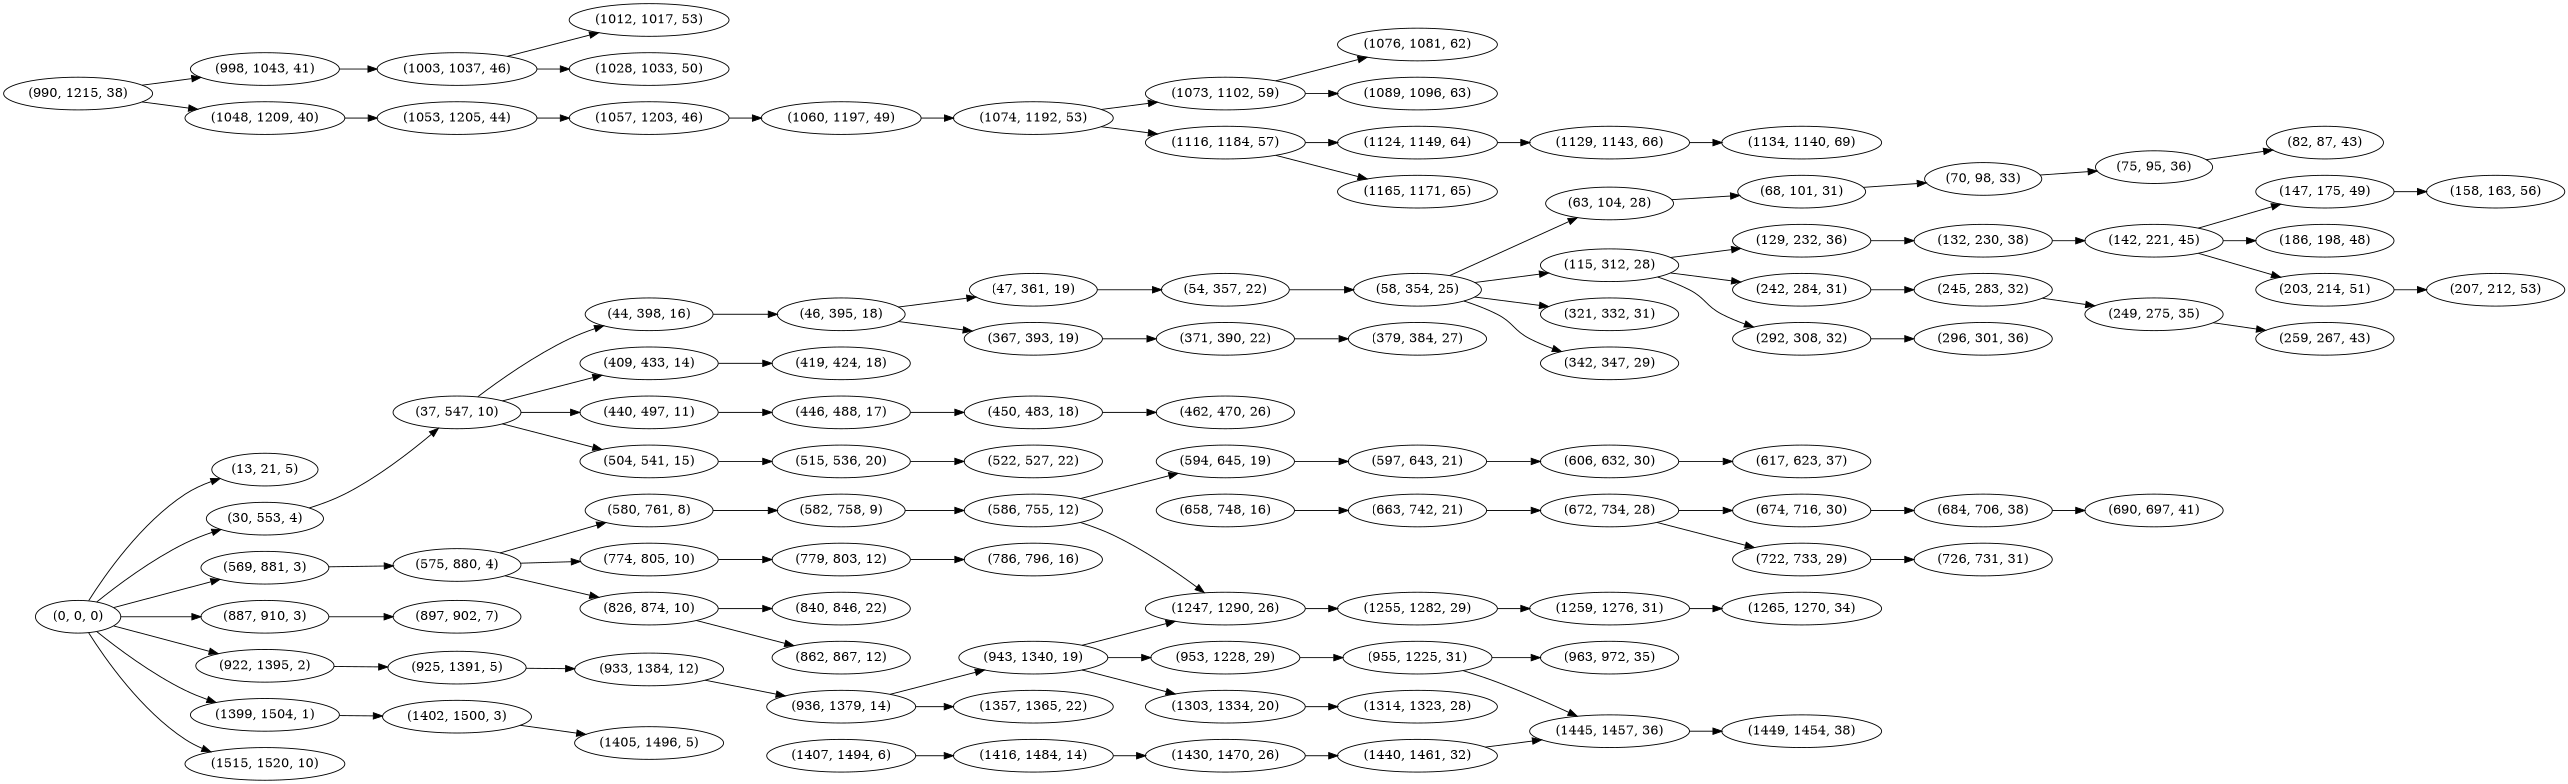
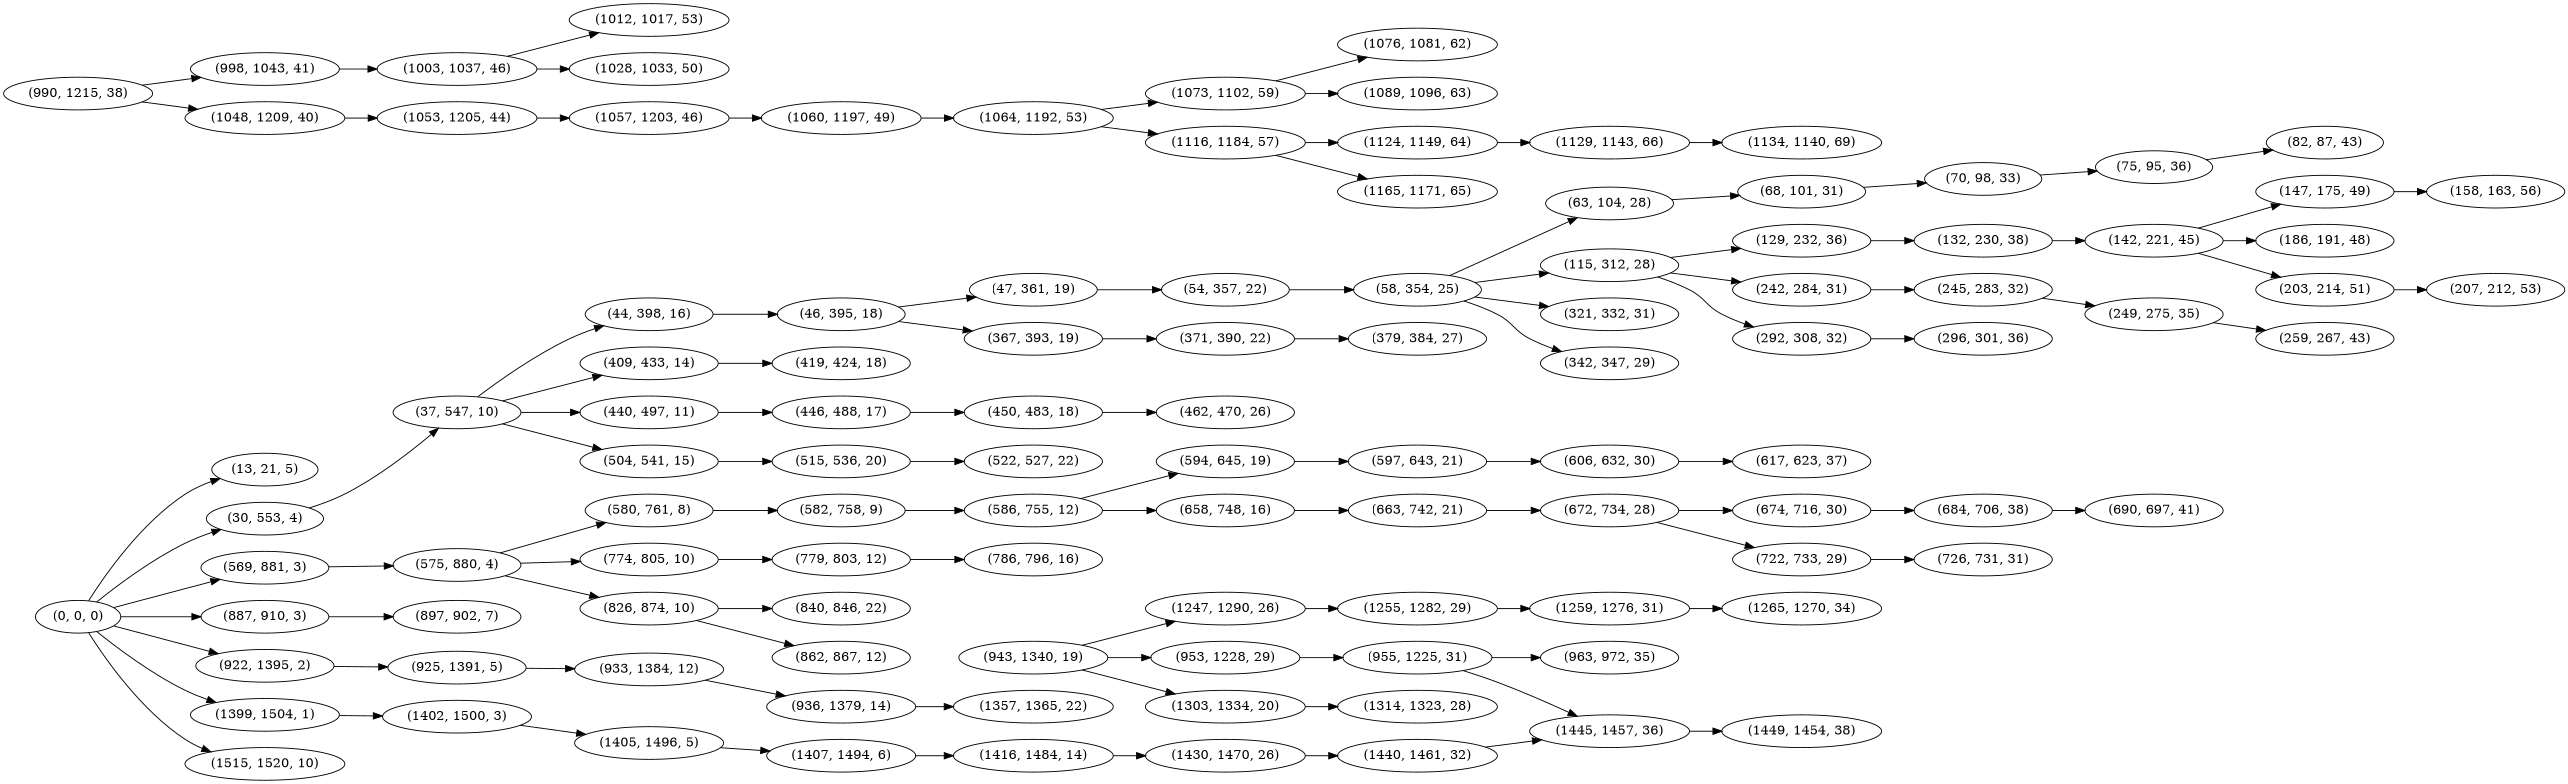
(1033, 118) -> (1033, 118)
(2325, 241) -> (2325, 241)
(1141, 550) -> (1125, 510)
(933, 683) -> none
none -> (741, 749)
